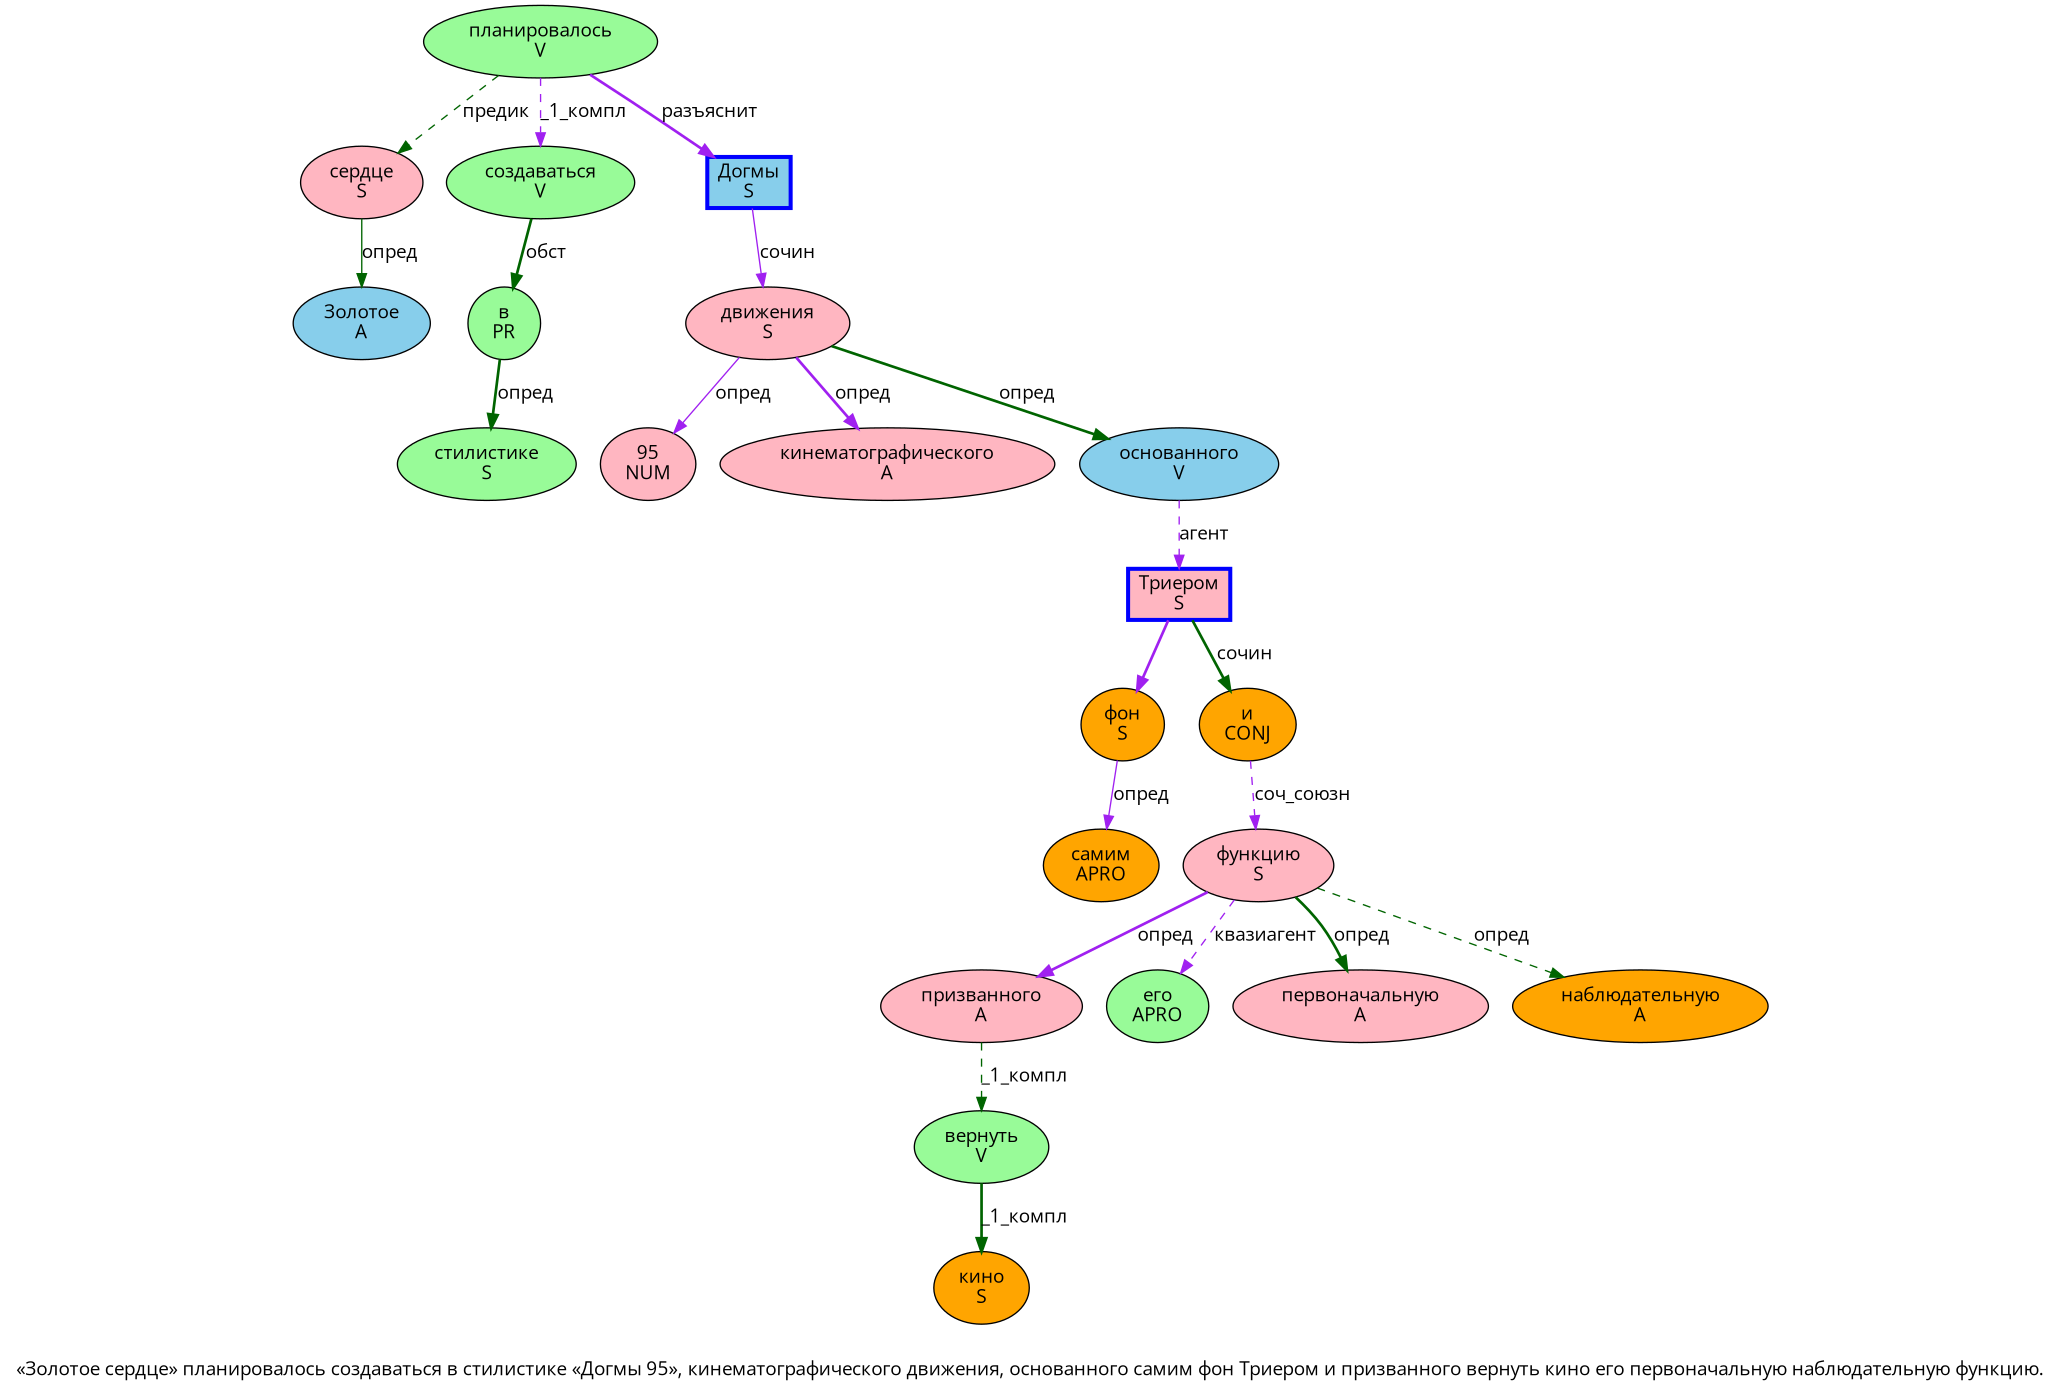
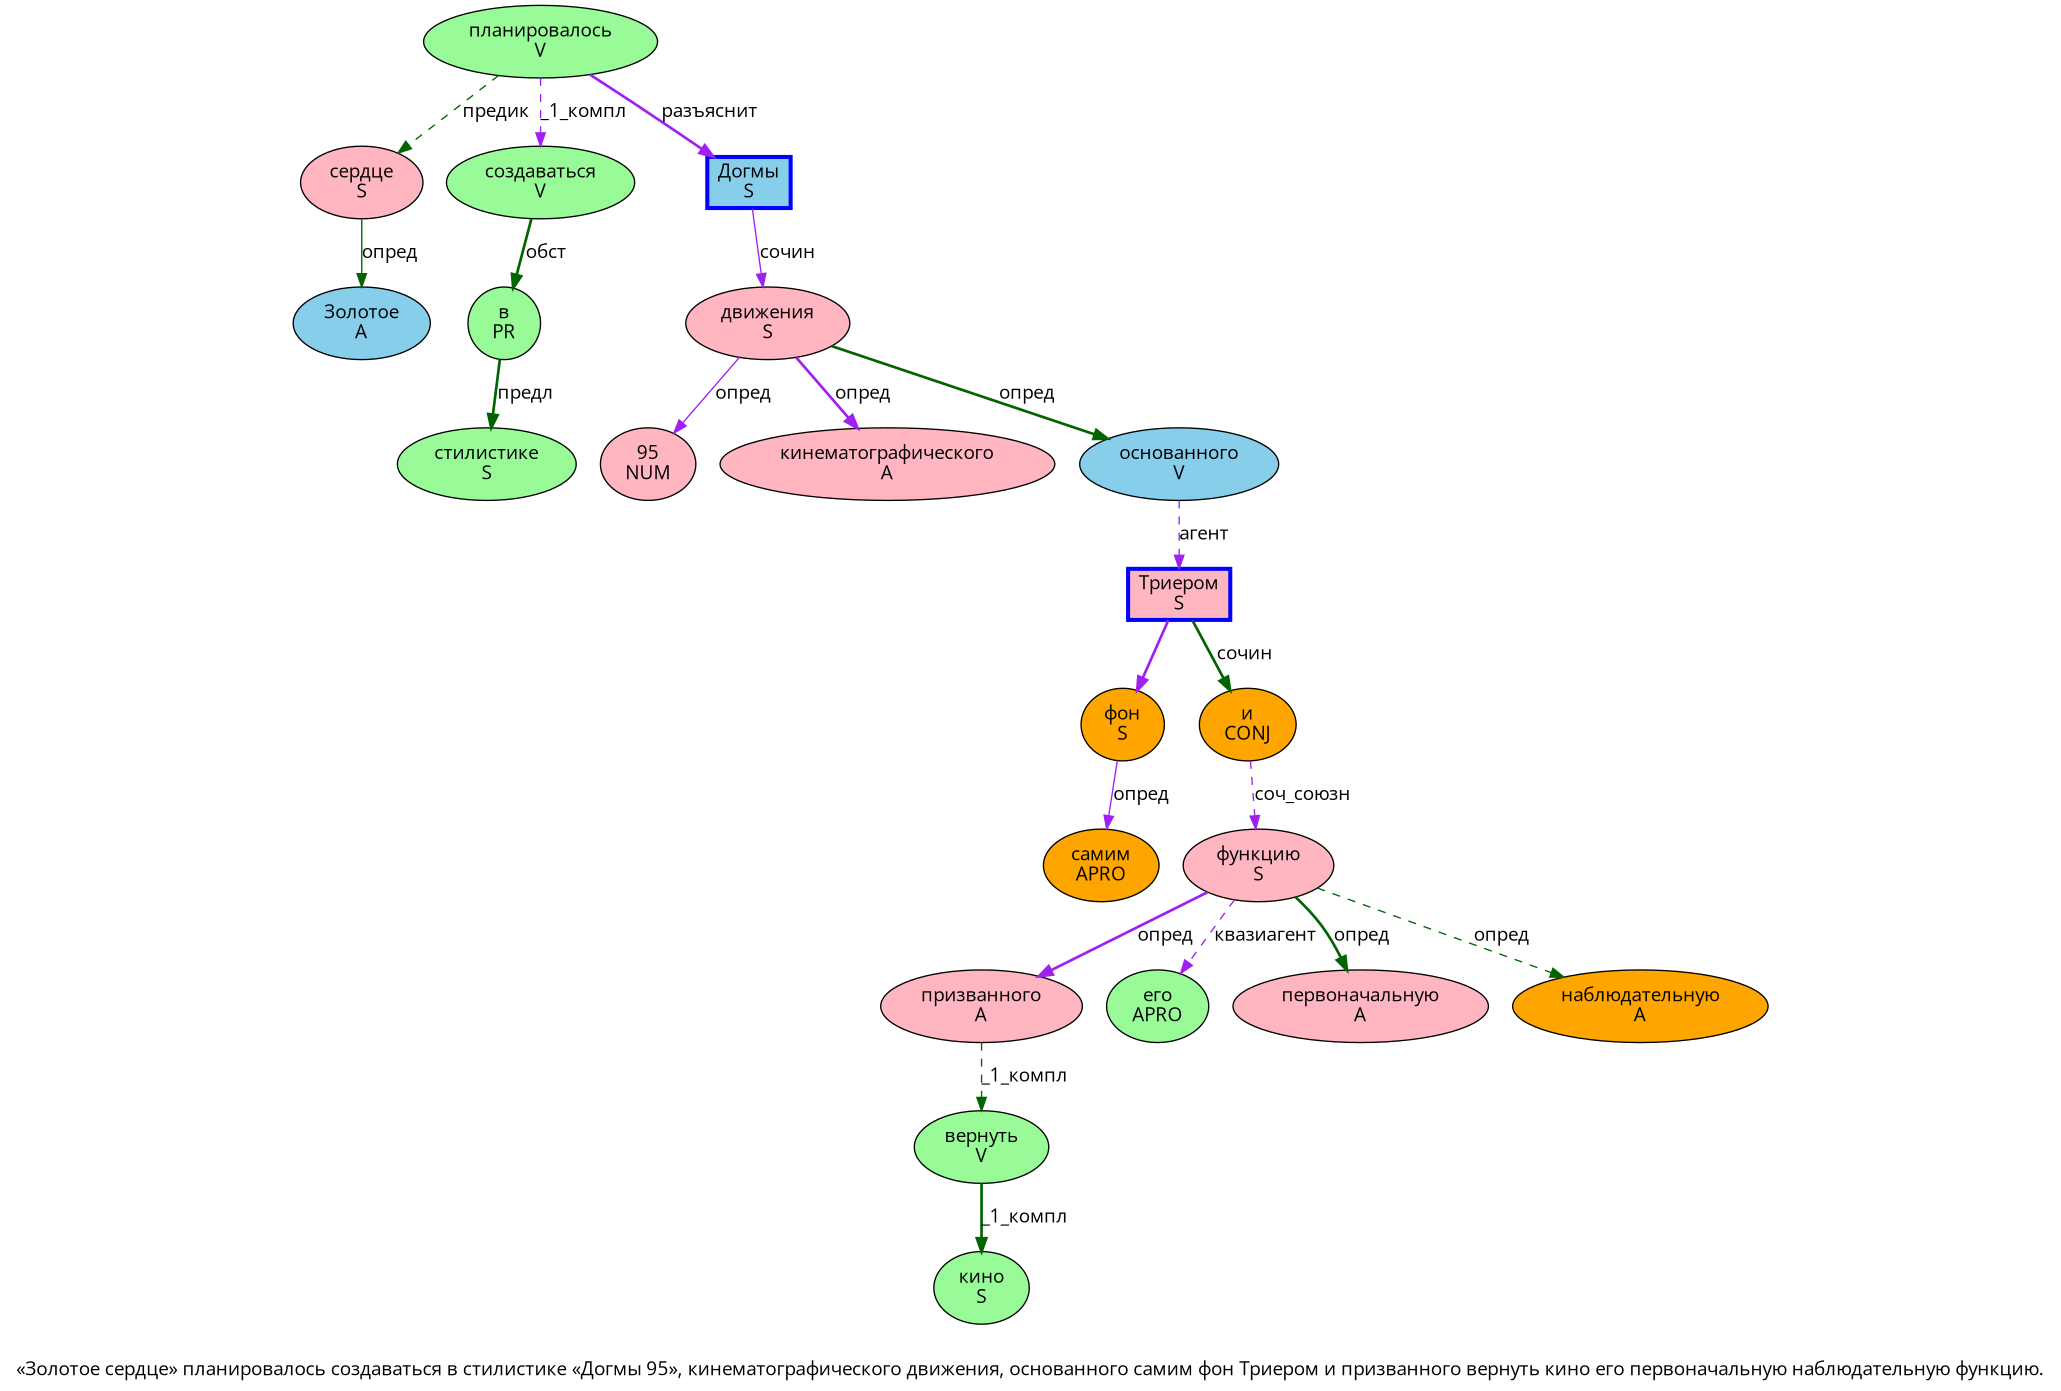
(526, 394) -> (526, 394)
(982, 1288) -> (982, 1288)
